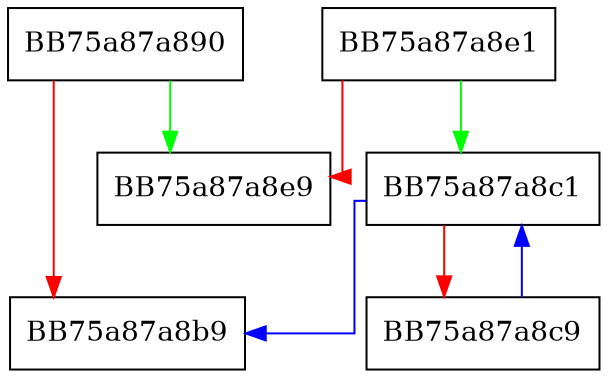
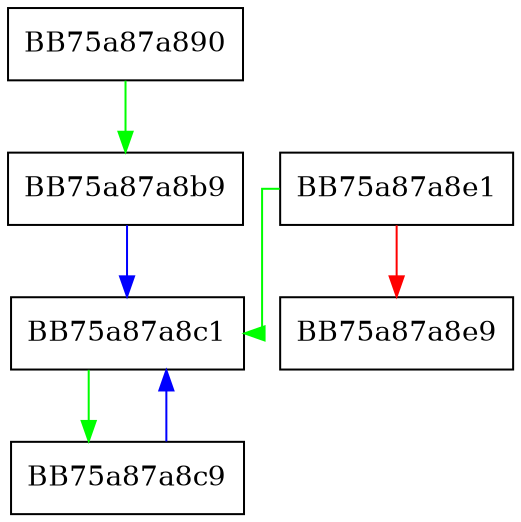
(170, 106) -> none
(54, 179) -> (126, 106)
(444, 251) -> (89, 395)
(354, 306) -> (127, 251)
